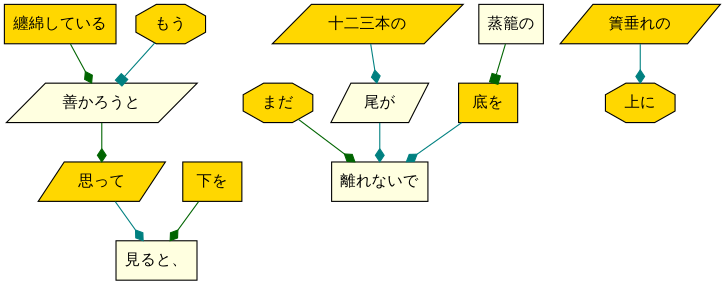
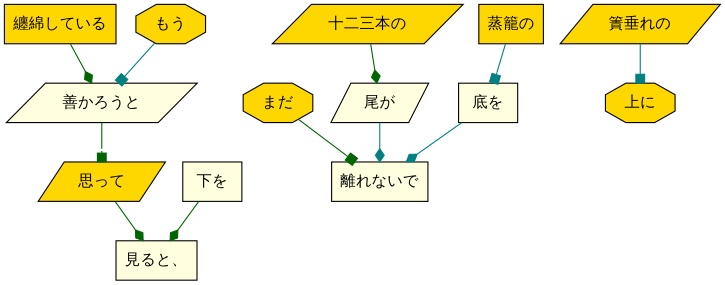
(511, 24) -> (511, 24)
(373, 57) -> (373, 57)
(501, 58) -> (501, 58)
(640, 58) -> (640, 58)
(488, 103) -> (488, 103)
(102, 136) -> (102, 136)
(322, 137) -> (322, 137)
(212, 182) -> (212, 182)
(125, 216) -> (125, 216)
